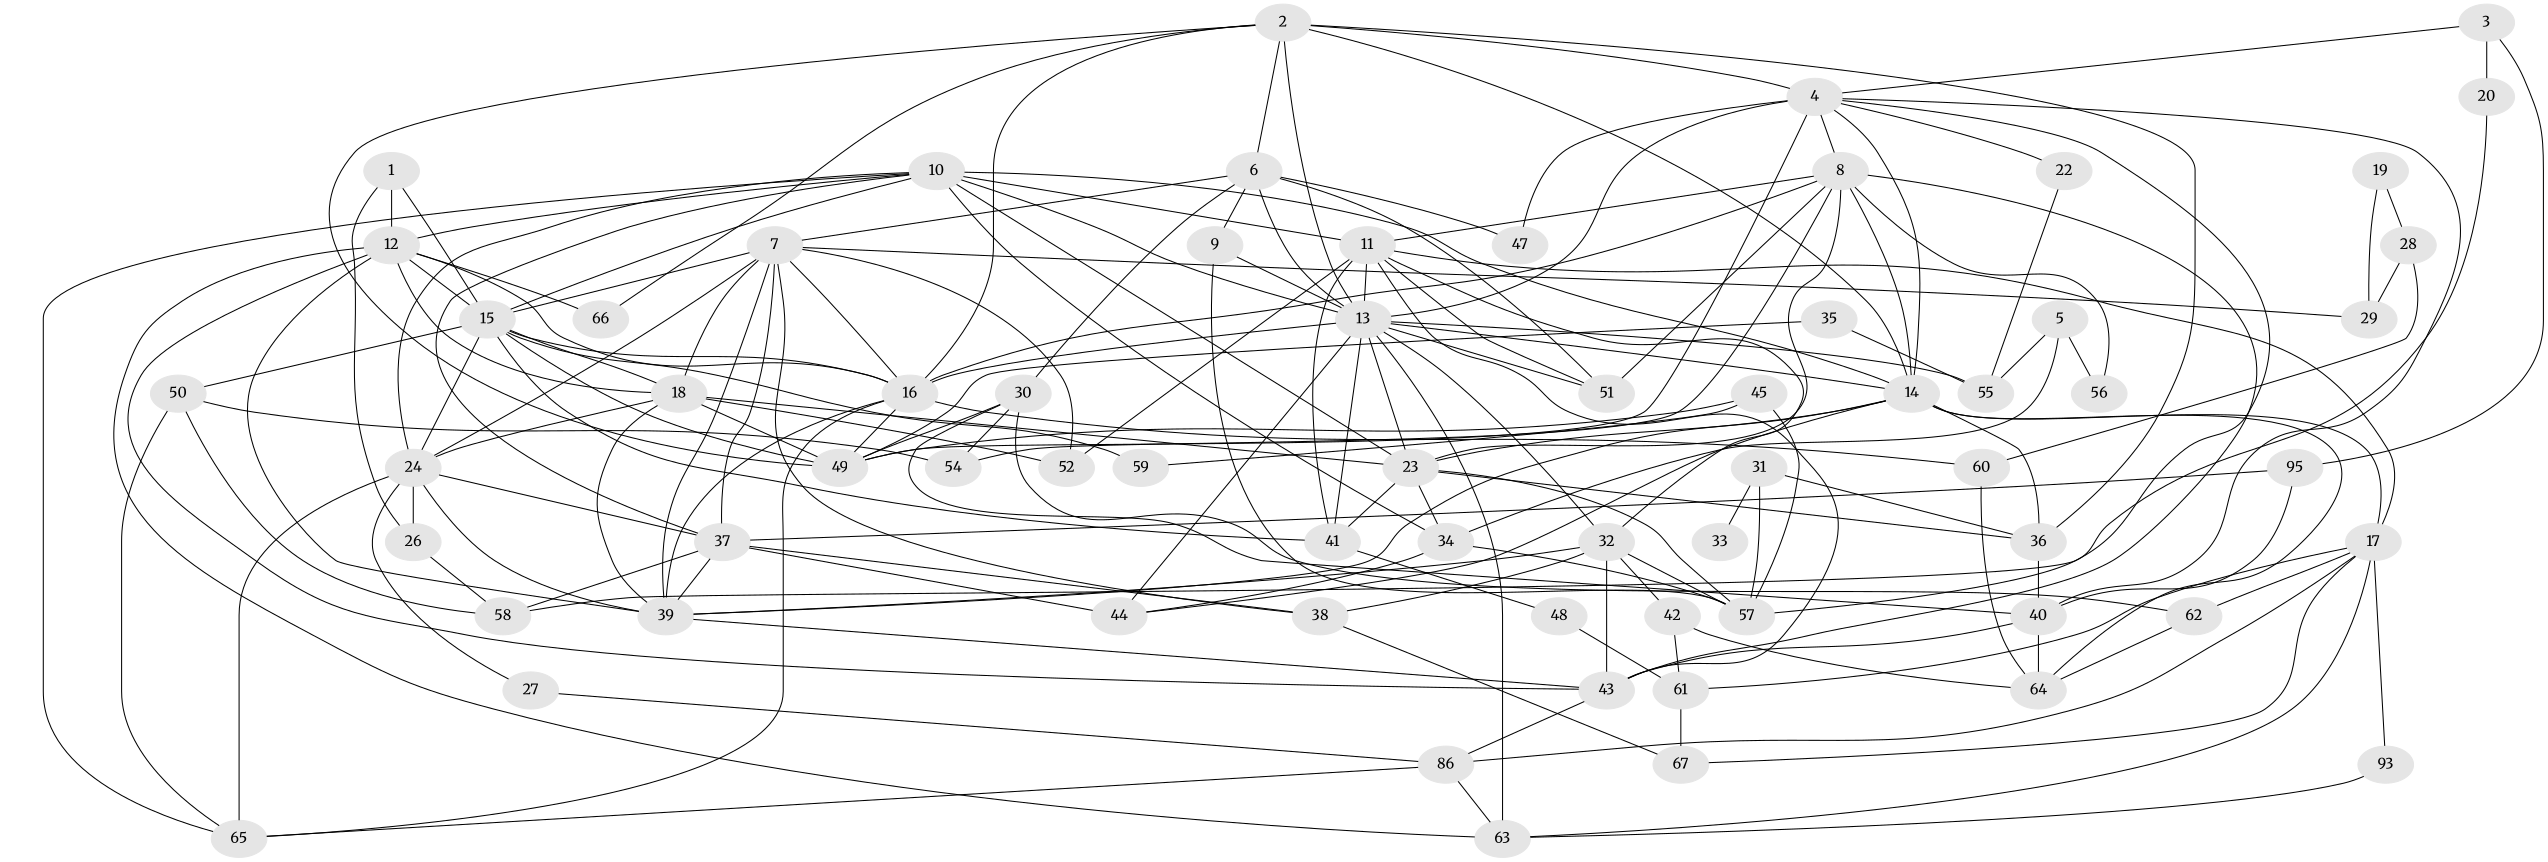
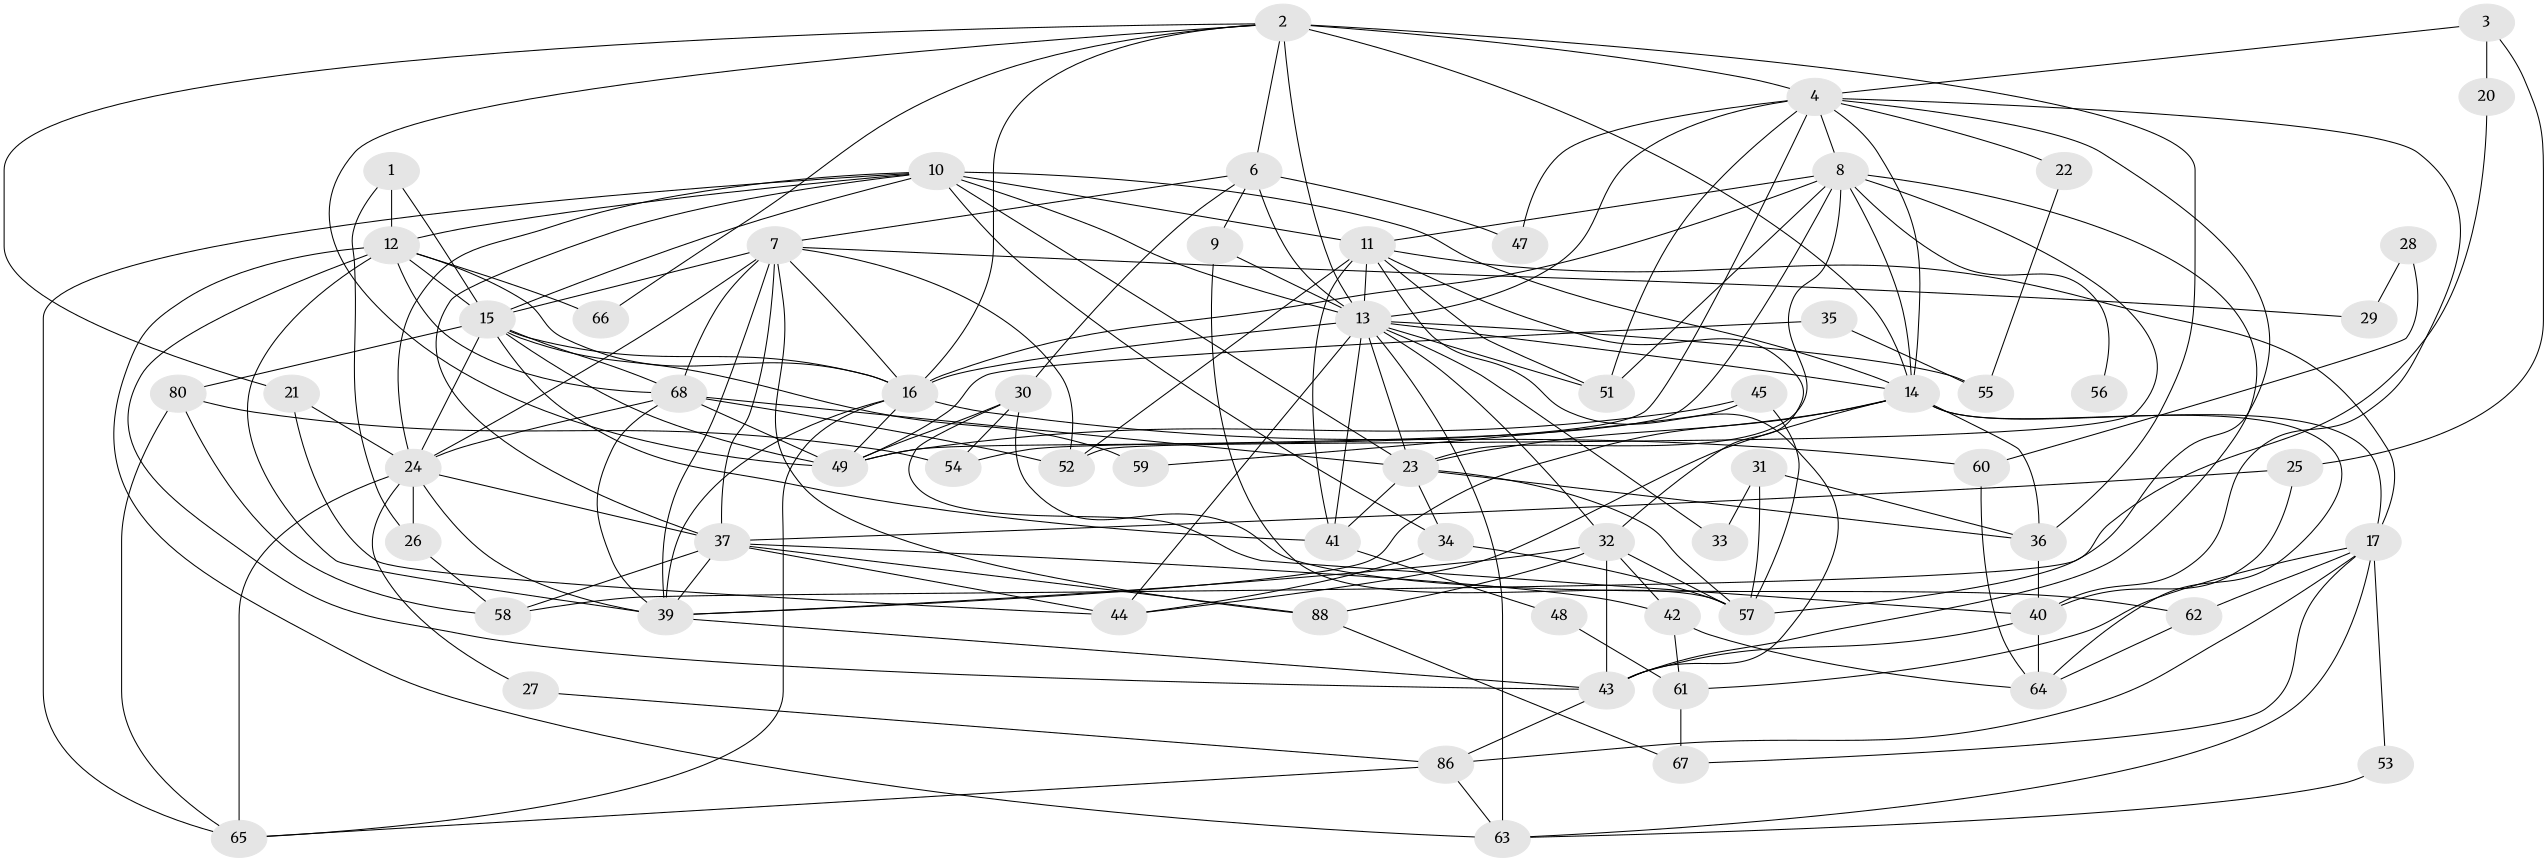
(2381, 171) -> none
(1442, 250) -> (1685, 220)
(2060, 319) -> none
(178, 394) -> (178, 394)
none -> (292, 394)
(679, 394) -> (679, 394)
none -> (1541, 416)
none -> (1817, 438)
(2295, 468) -> (2295, 468)
none -> (1200, 566)
(1320, 616) -> (1320, 616)
(2386, 765) -> (2386, 765)
